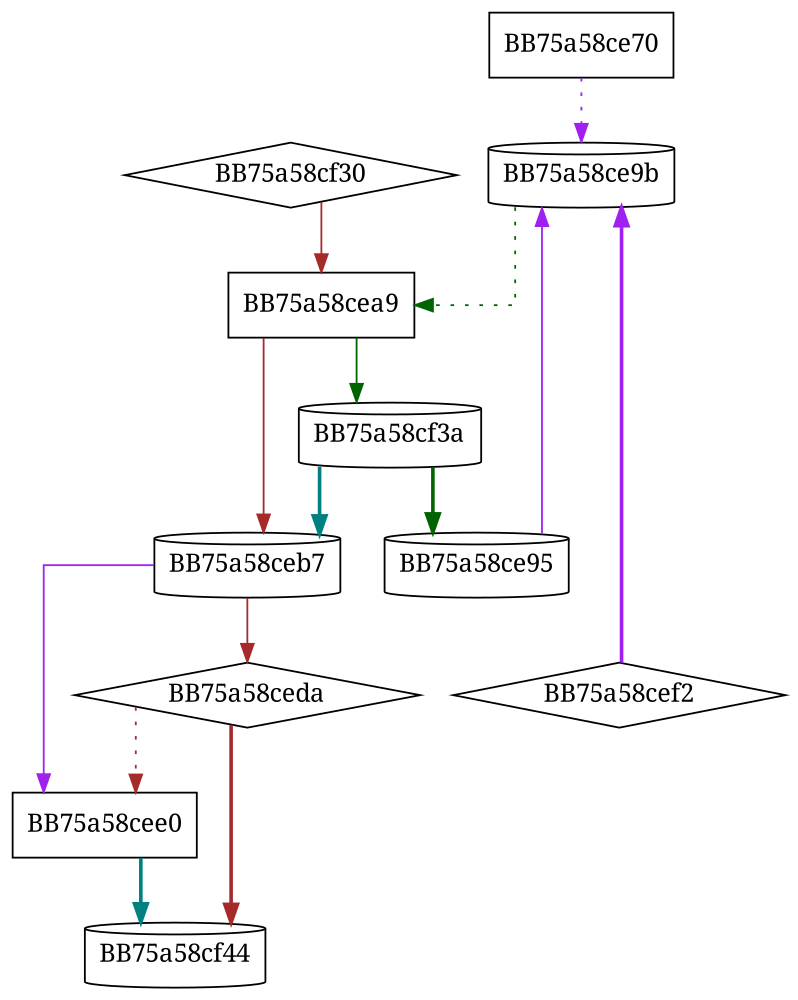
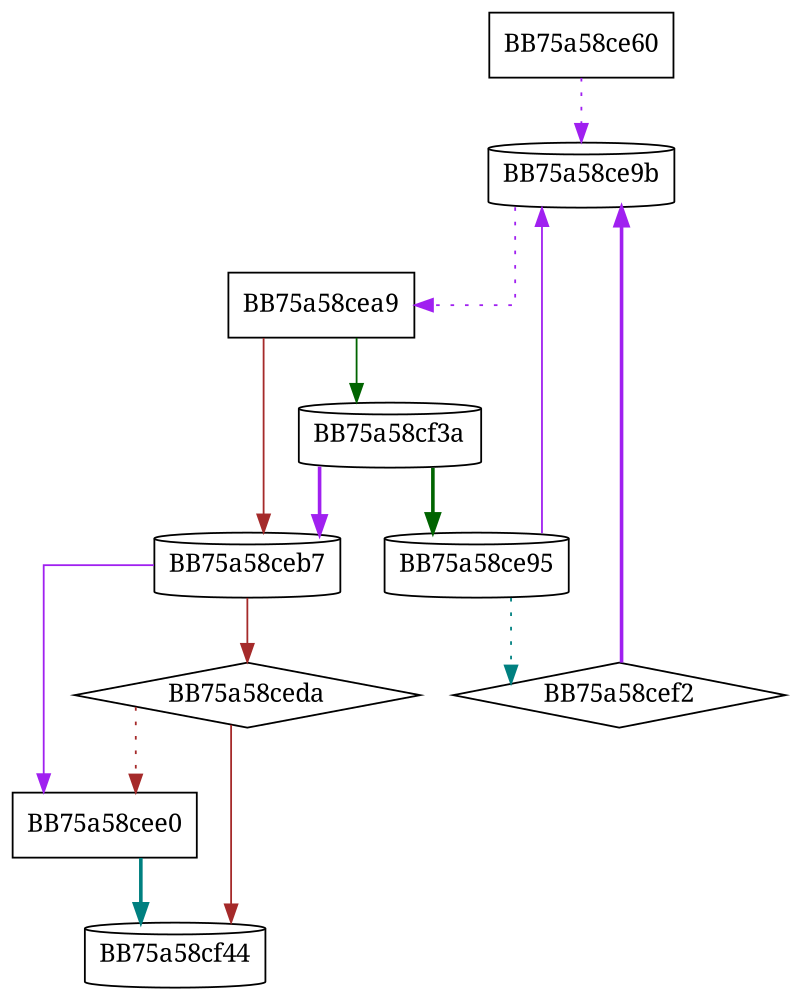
(581, 45) -> (581, 45)
(291, 175) -> none
(515, 297) -> (515, 297)
(320, 491) -> (320, 491)
none -> (511, 632)
(231, 815) -> (231, 815)
